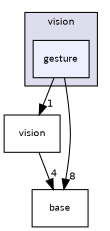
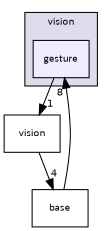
(70, 128) -> (70, 139)
